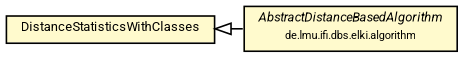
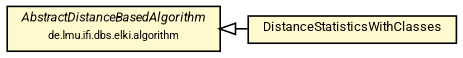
(237, 29) -> (242, 29)
